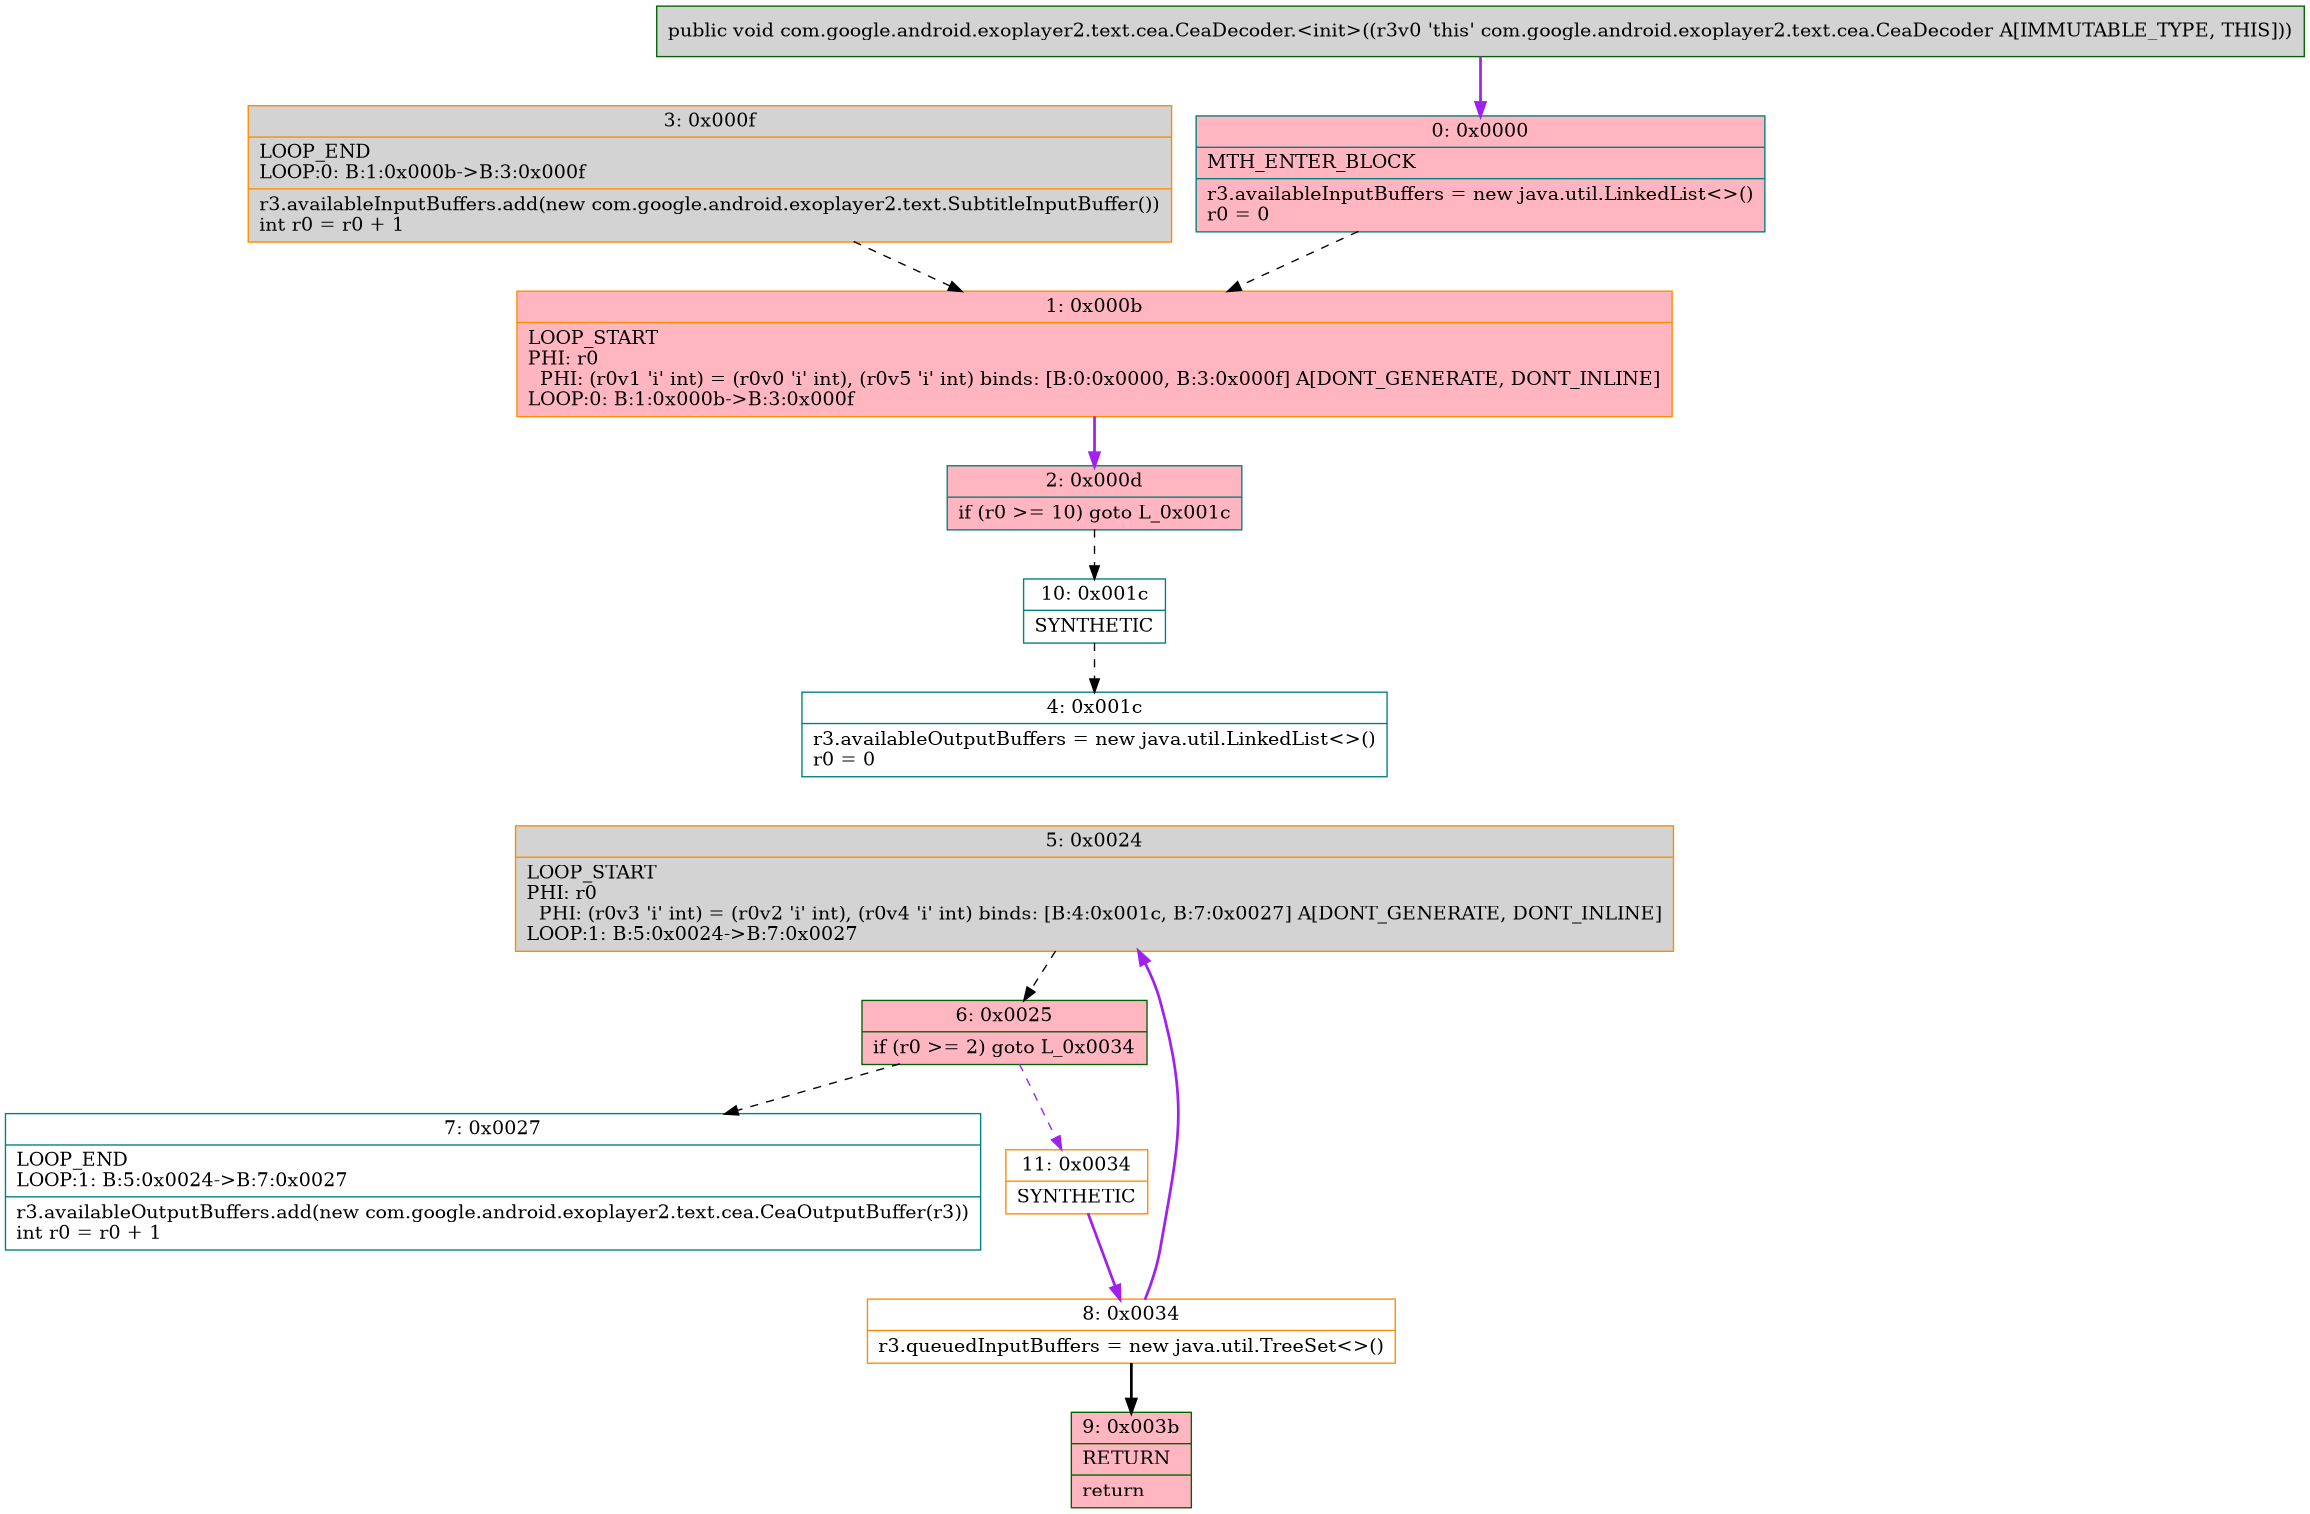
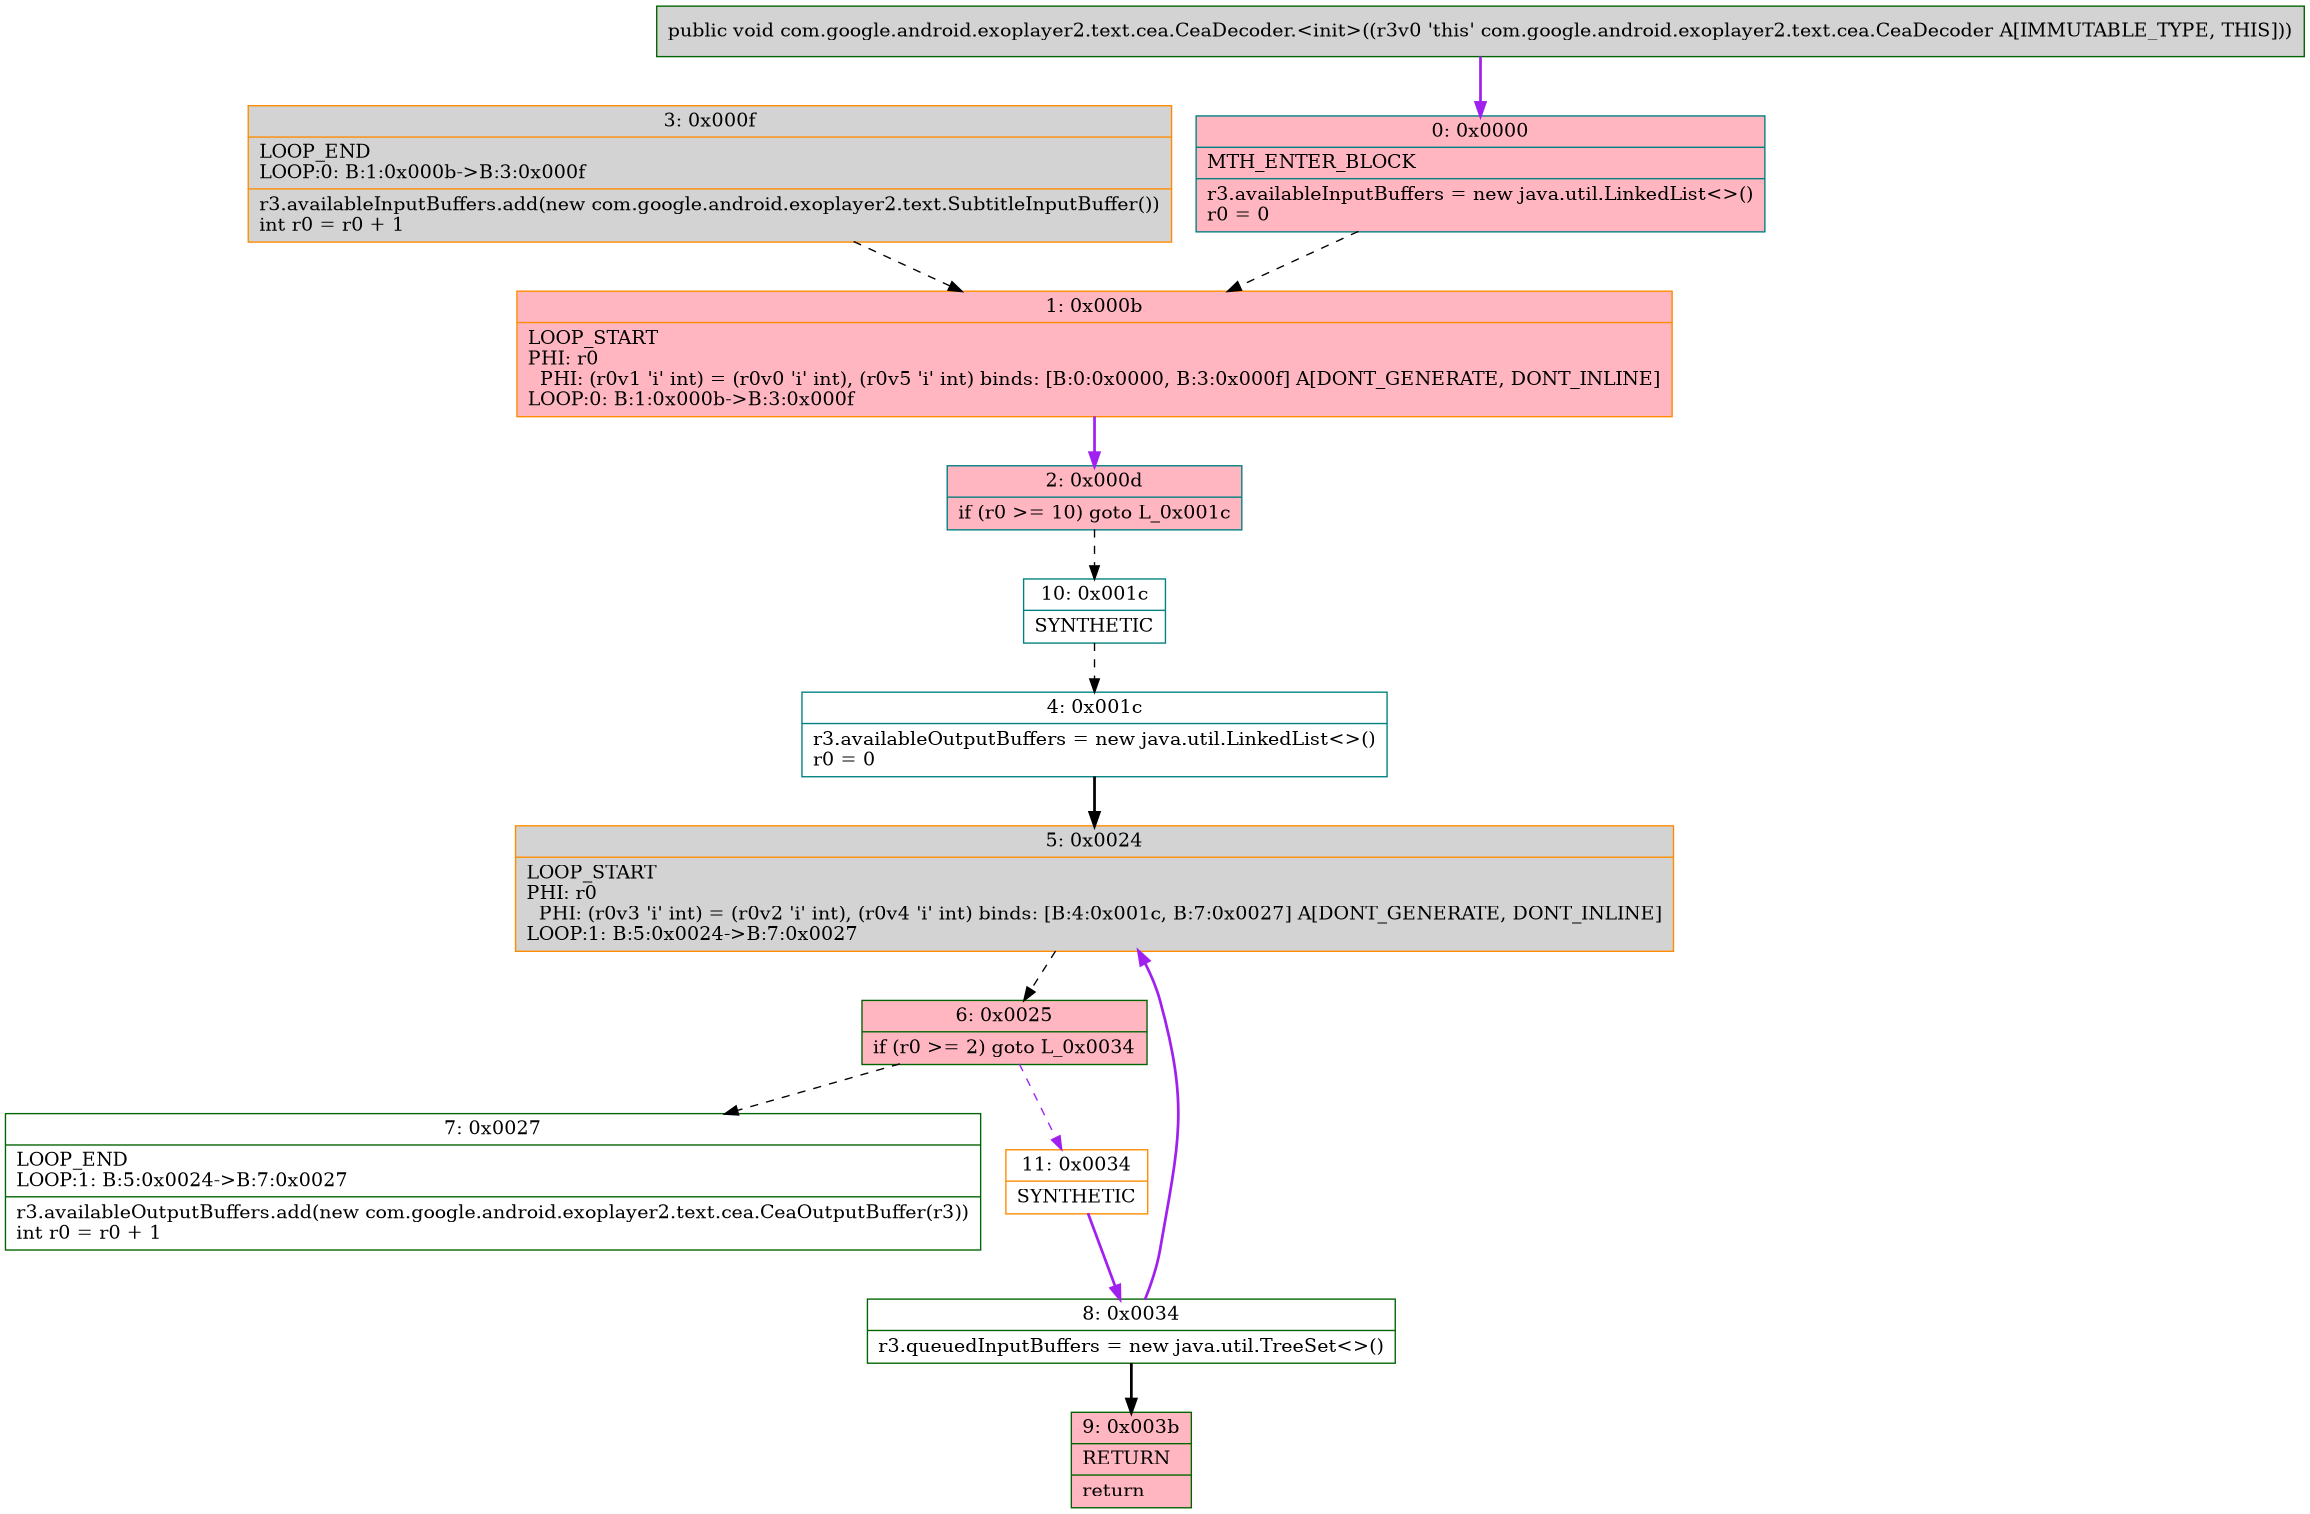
none -> (1095, 794)
(493, 1182) -> (493, 1182)
(1131, 1331) -> (1131, 1331)
